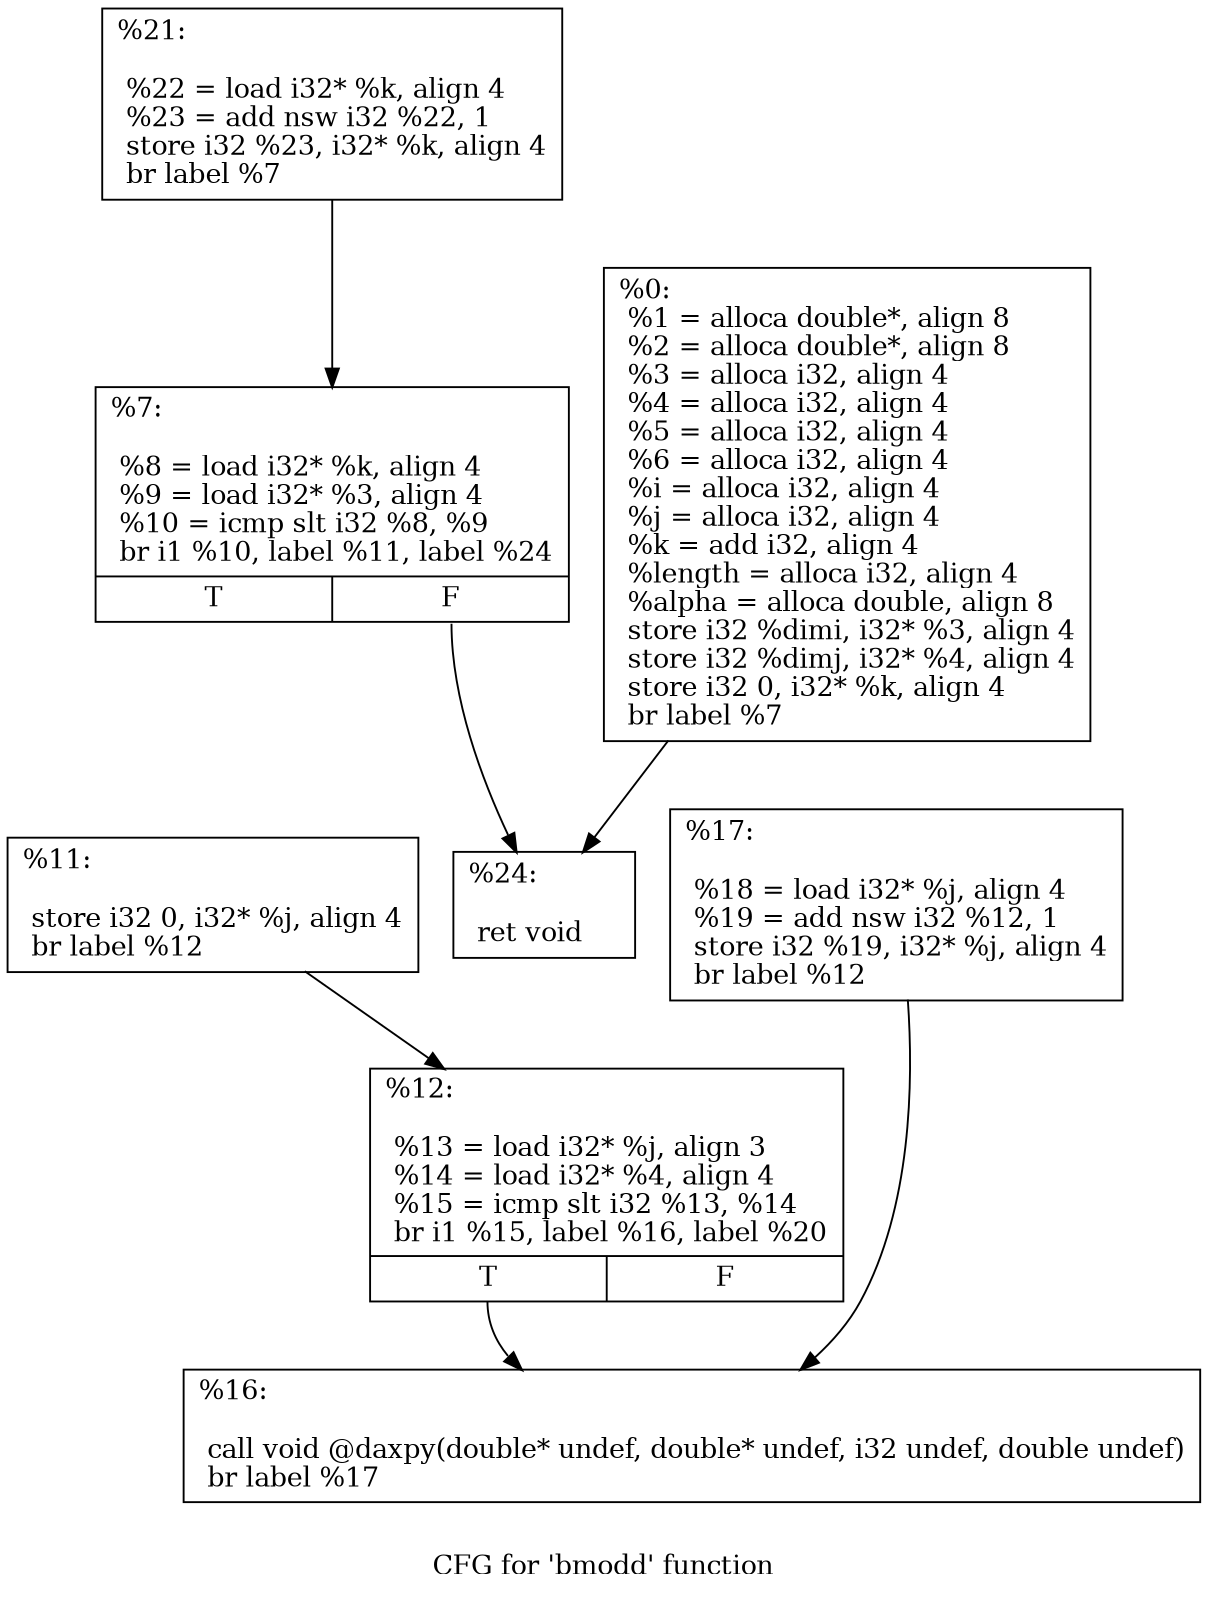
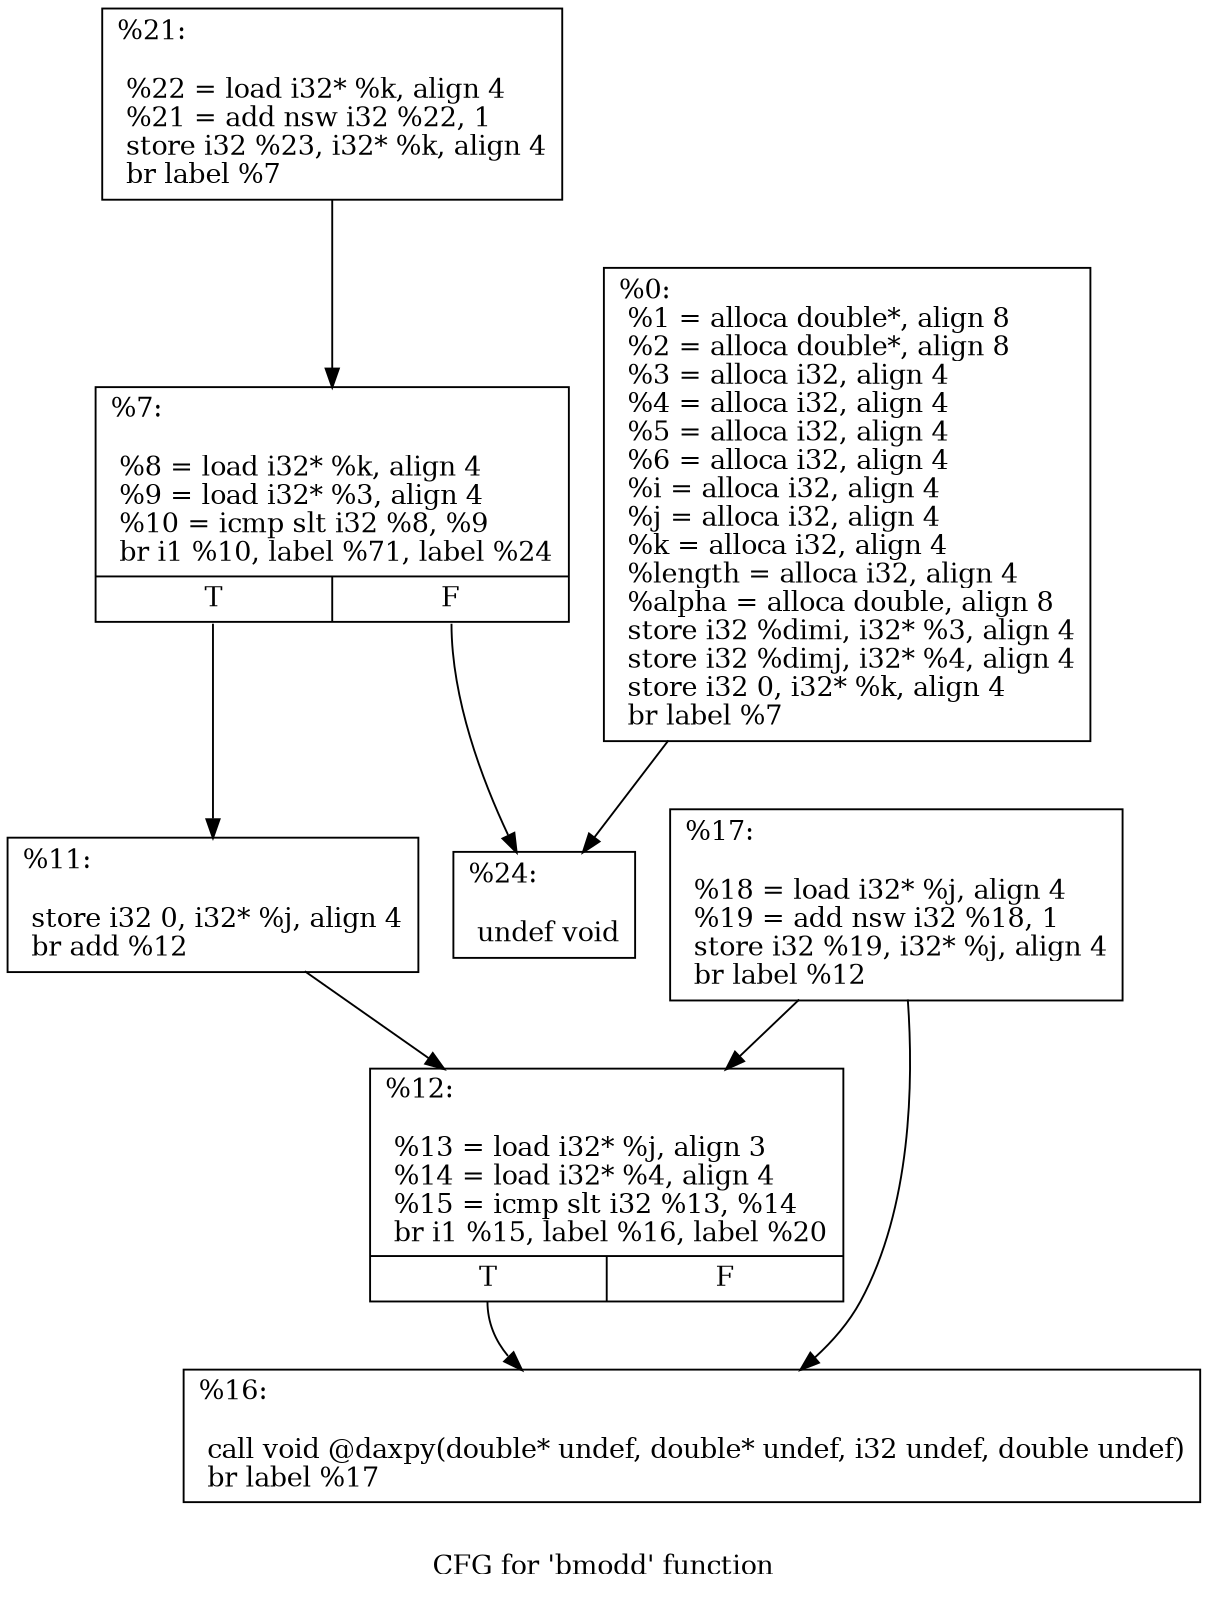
(305, 118) -> (305, 118)
(770, 546) -> (784, 546)
(332, 553) -> (332, 553)
none -> (213, 721)
(873, 919) -> (873, 919)
(526, 933) -> (544, 933)
(114, 947) -> (106, 947)
none -> (769, 1028)
